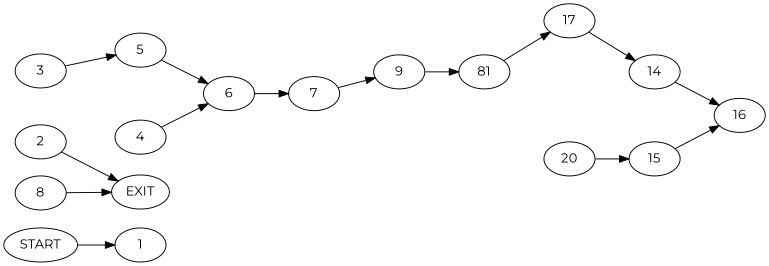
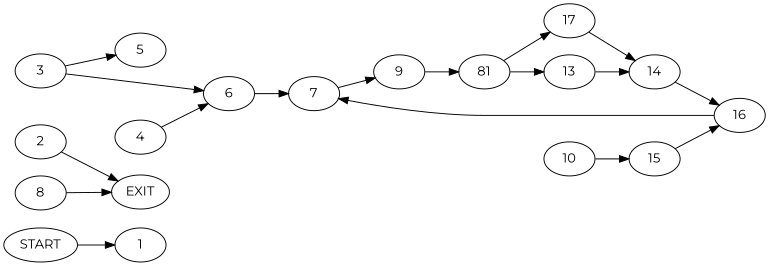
(180, 70) -> (130, 82)
none -> (569, 72)
none -> (530, 115)
(569, 159) -> (569, 159)
